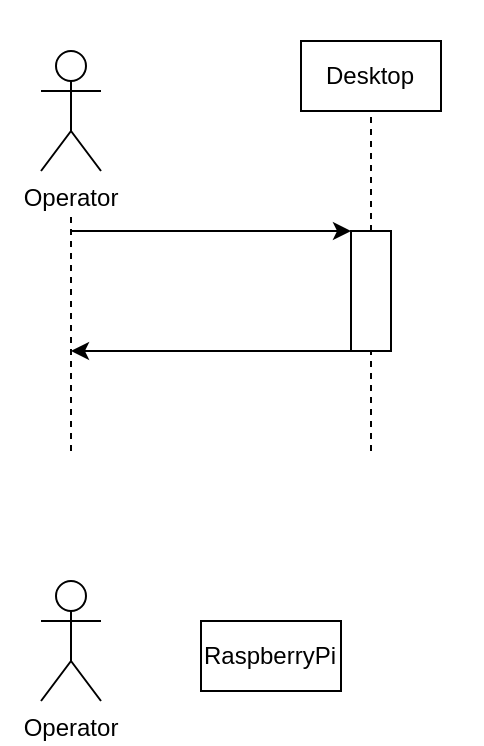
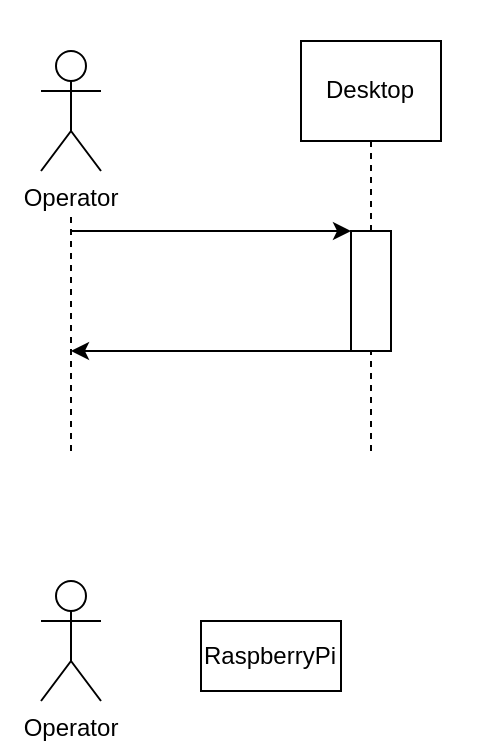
(371, 76) -> (371, 91)
